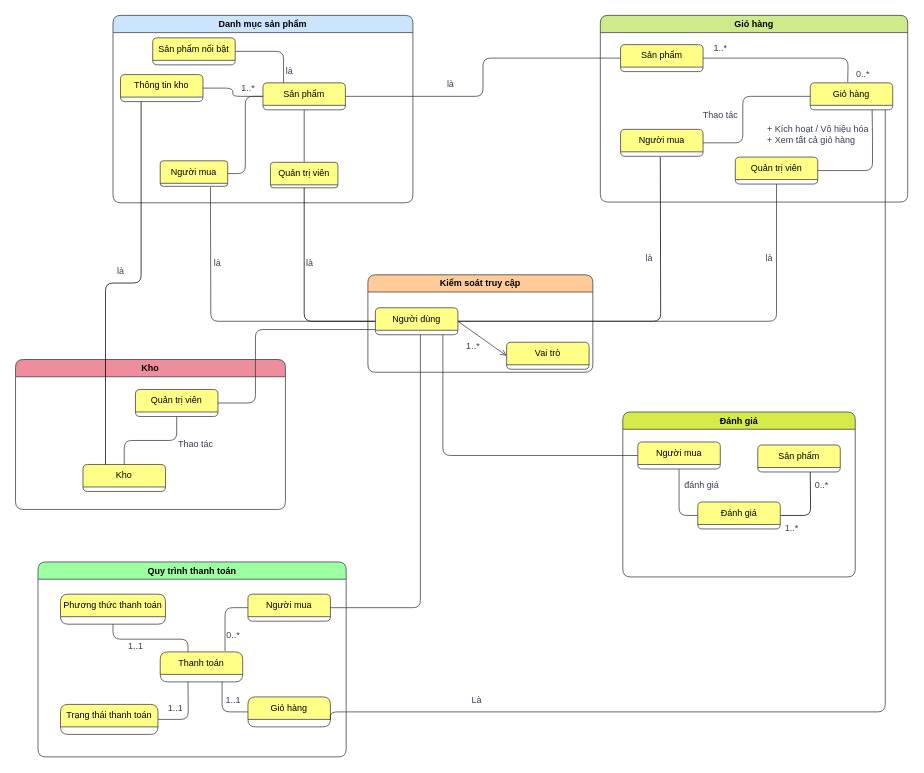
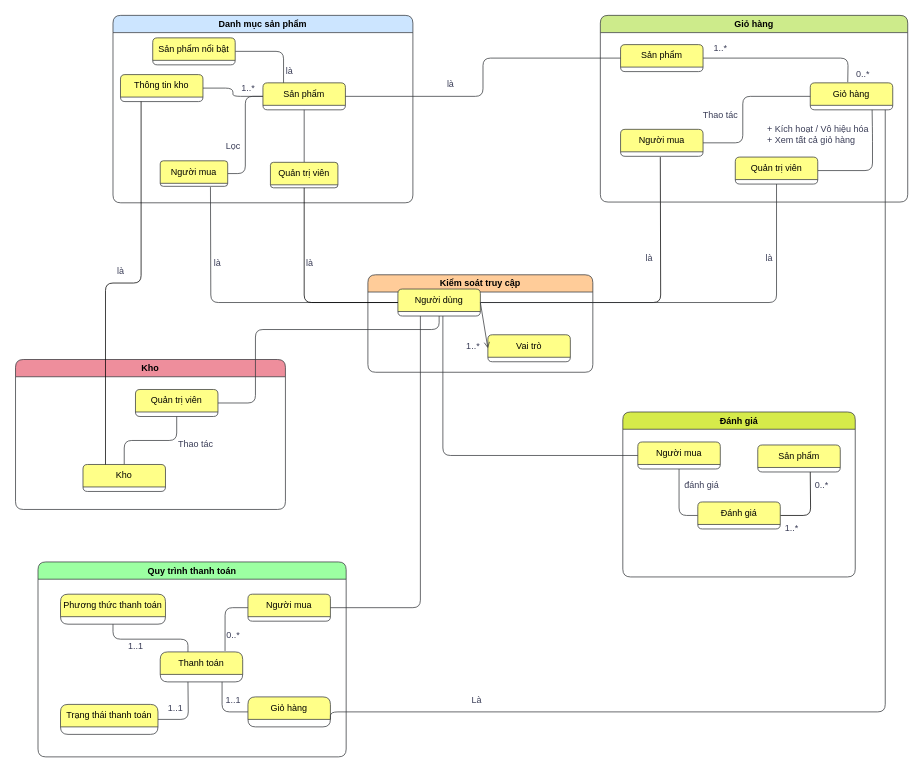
none -> (233, 147)
(417, 321) -> (439, 303)
(548, 356) -> (529, 348)
